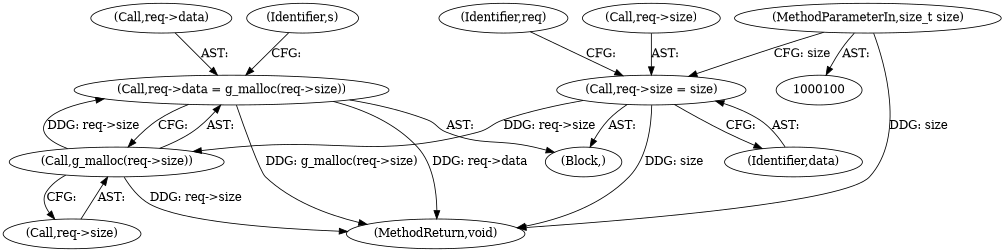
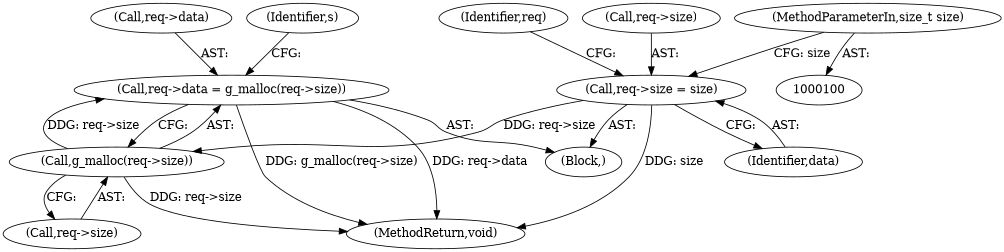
(775, 203) -> none
